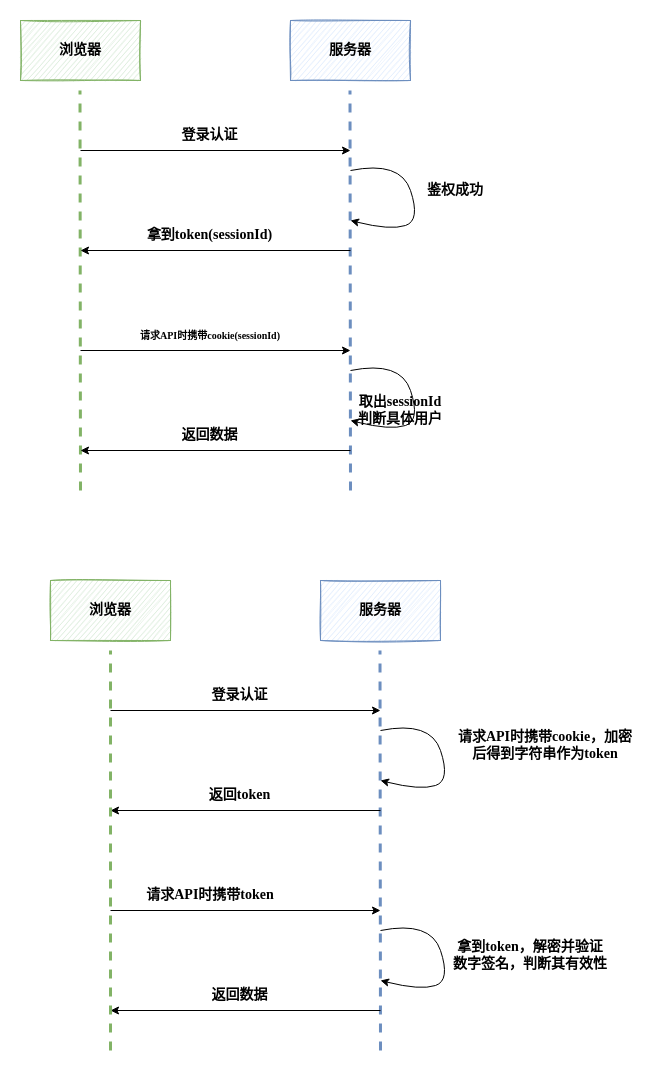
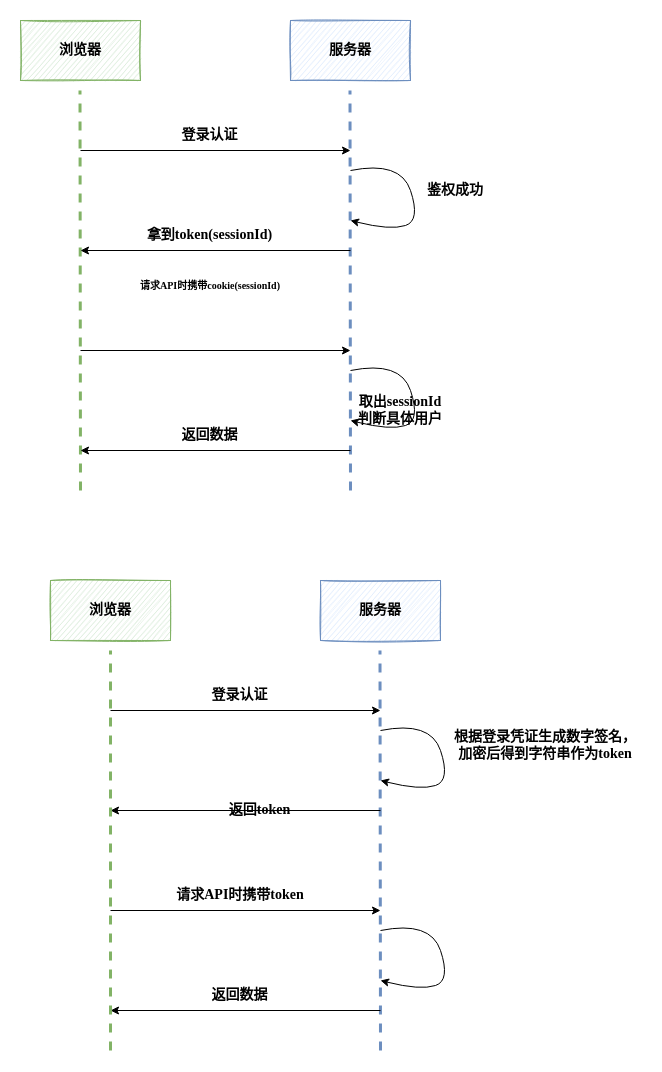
(210, 336) -> (210, 286)
(546, 746) -> (546, 746)
(240, 796) -> (260, 811)
(210, 896) -> (240, 896)
(531, 956) -> none
